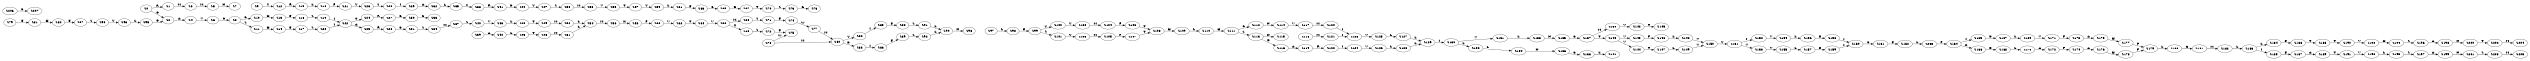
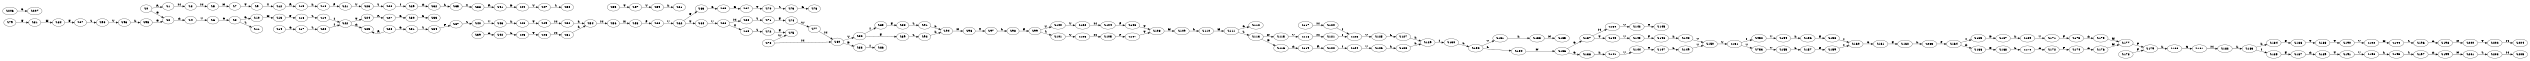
none -> (245, 6)
(590, 7) -> none
(689, 8) -> (689, 17)
(445, 25) -> (445, 25)
(1281, 25) -> none
(290, 28) -> (290, 28)
(267, 29) -> none
(377, 29) -> (379, 33)
none -> (979, 31)
none -> (1292, 37)
(1573, 38) -> (1574, 45)
(1759, 38) -> (1759, 38)
(1474, 40) -> (1487, 44)
(891, 43) -> (880, 36)
(1624, 44) -> (1625, 54)
(1759, 50) -> (1759, 50)
(2111, 54) -> (2112, 47)
